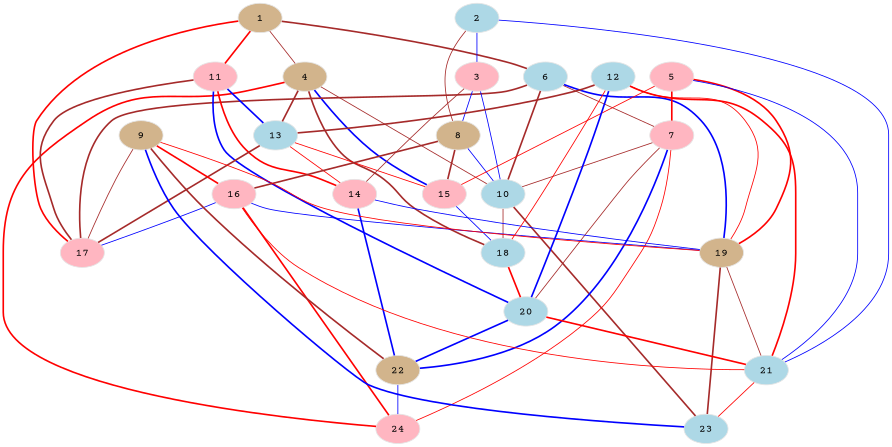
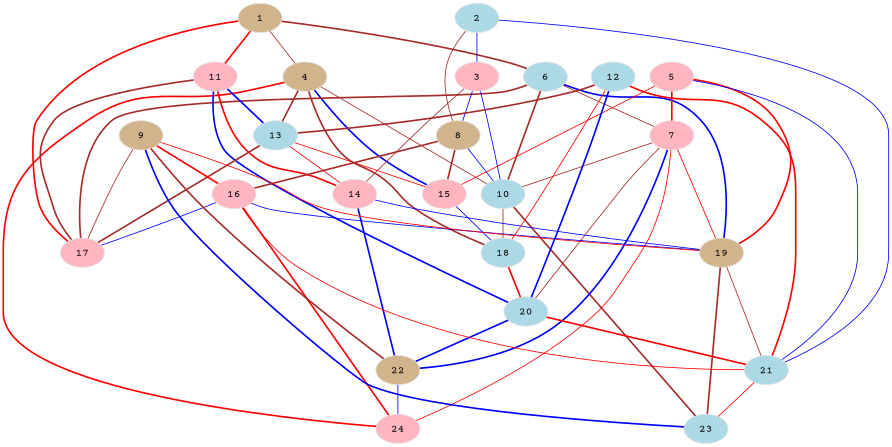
(746, 122) -> (697, 194)
